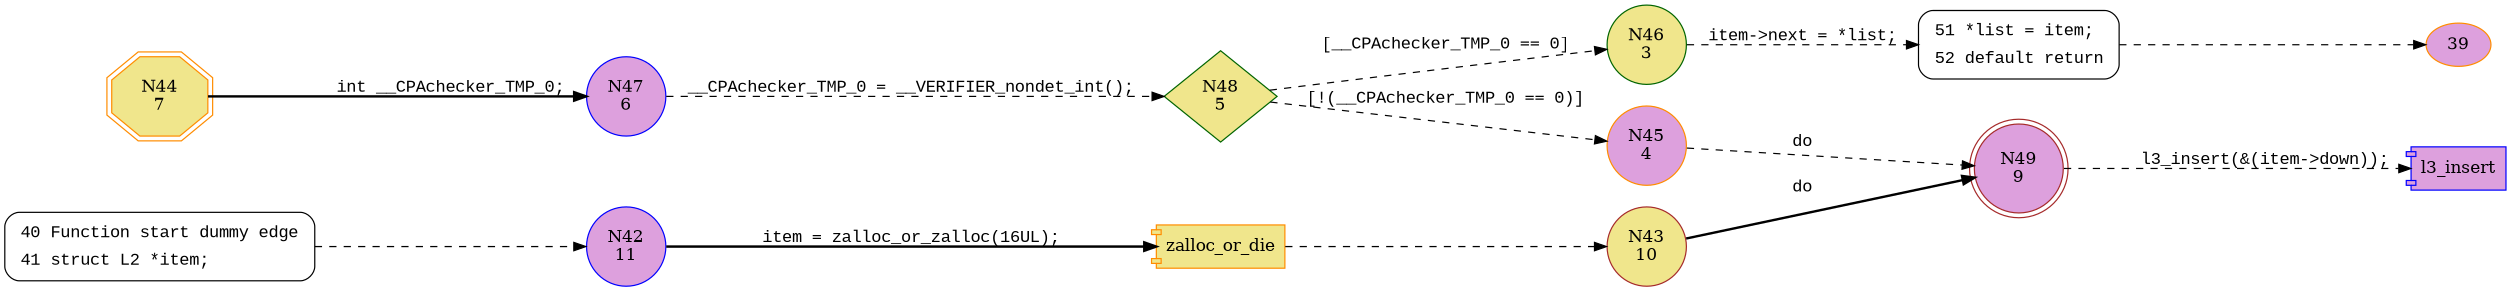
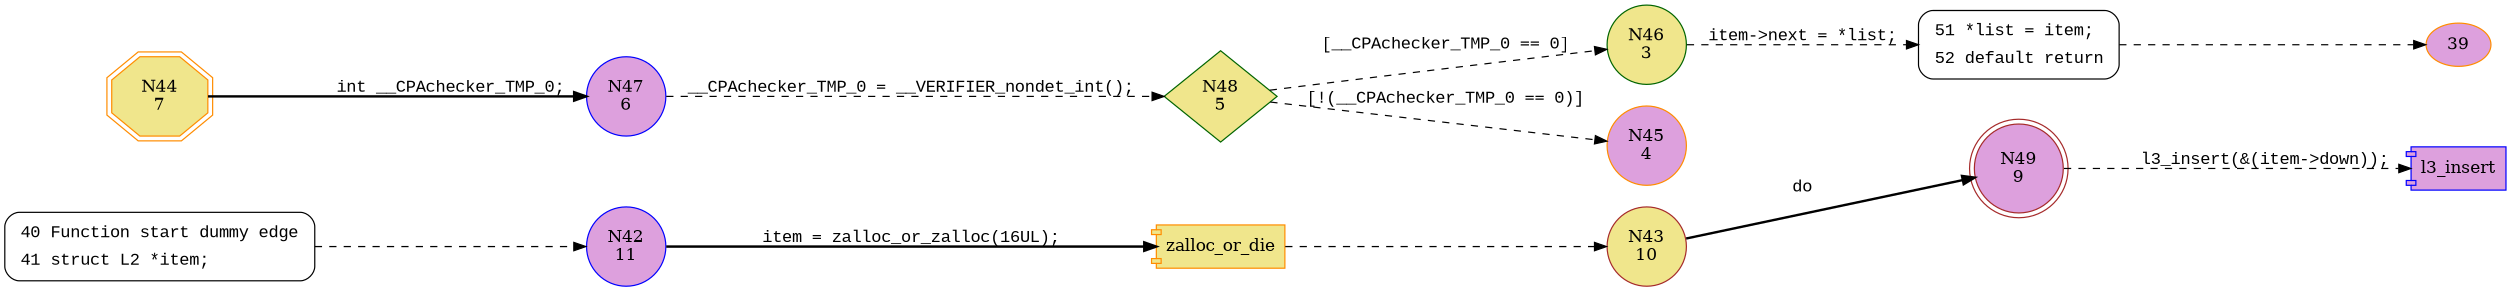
(1824, 157) -> none
